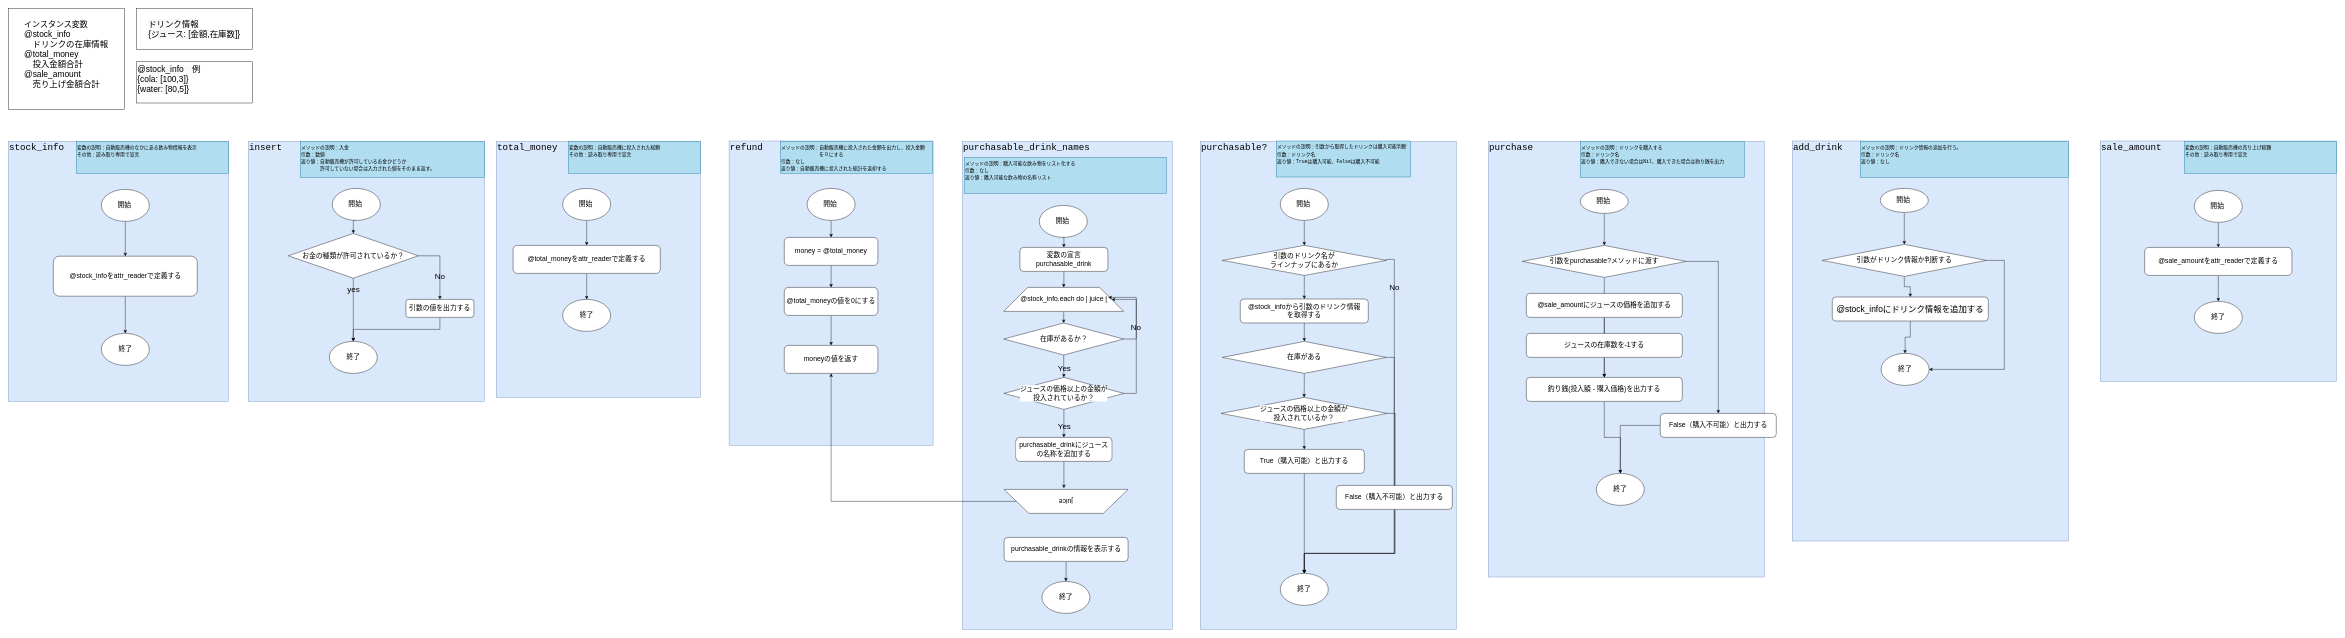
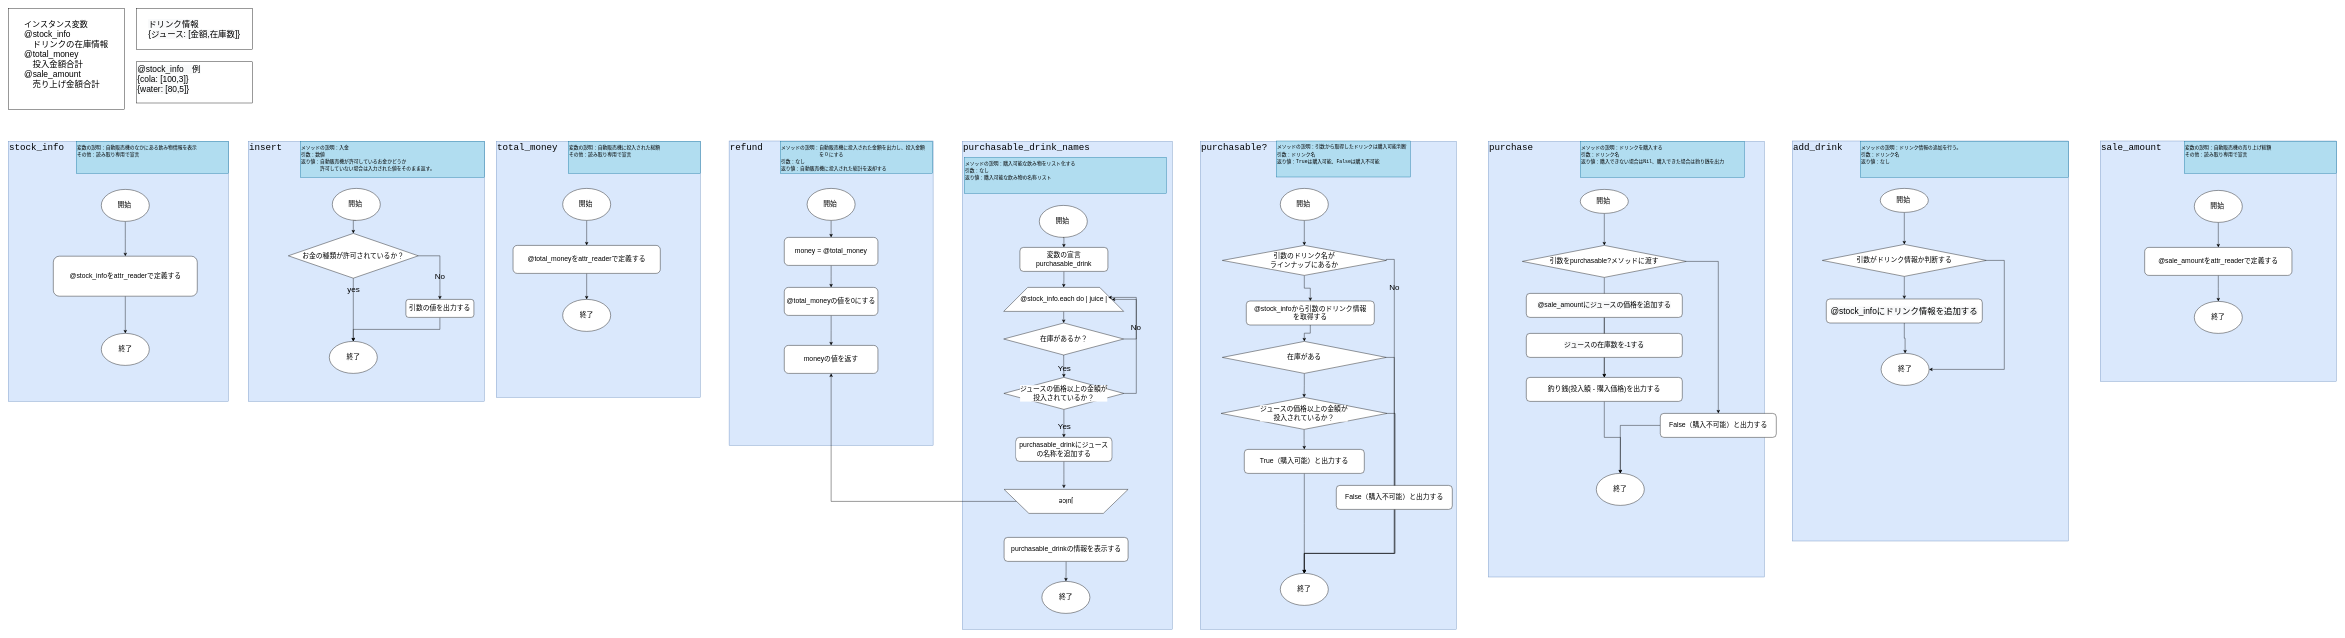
(1910, 309) -> (1904, 311)
(1304, 311) -> (1310, 313)
